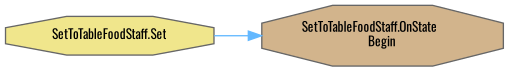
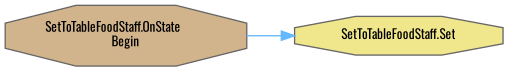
(231, 36) -> (264, 36)
